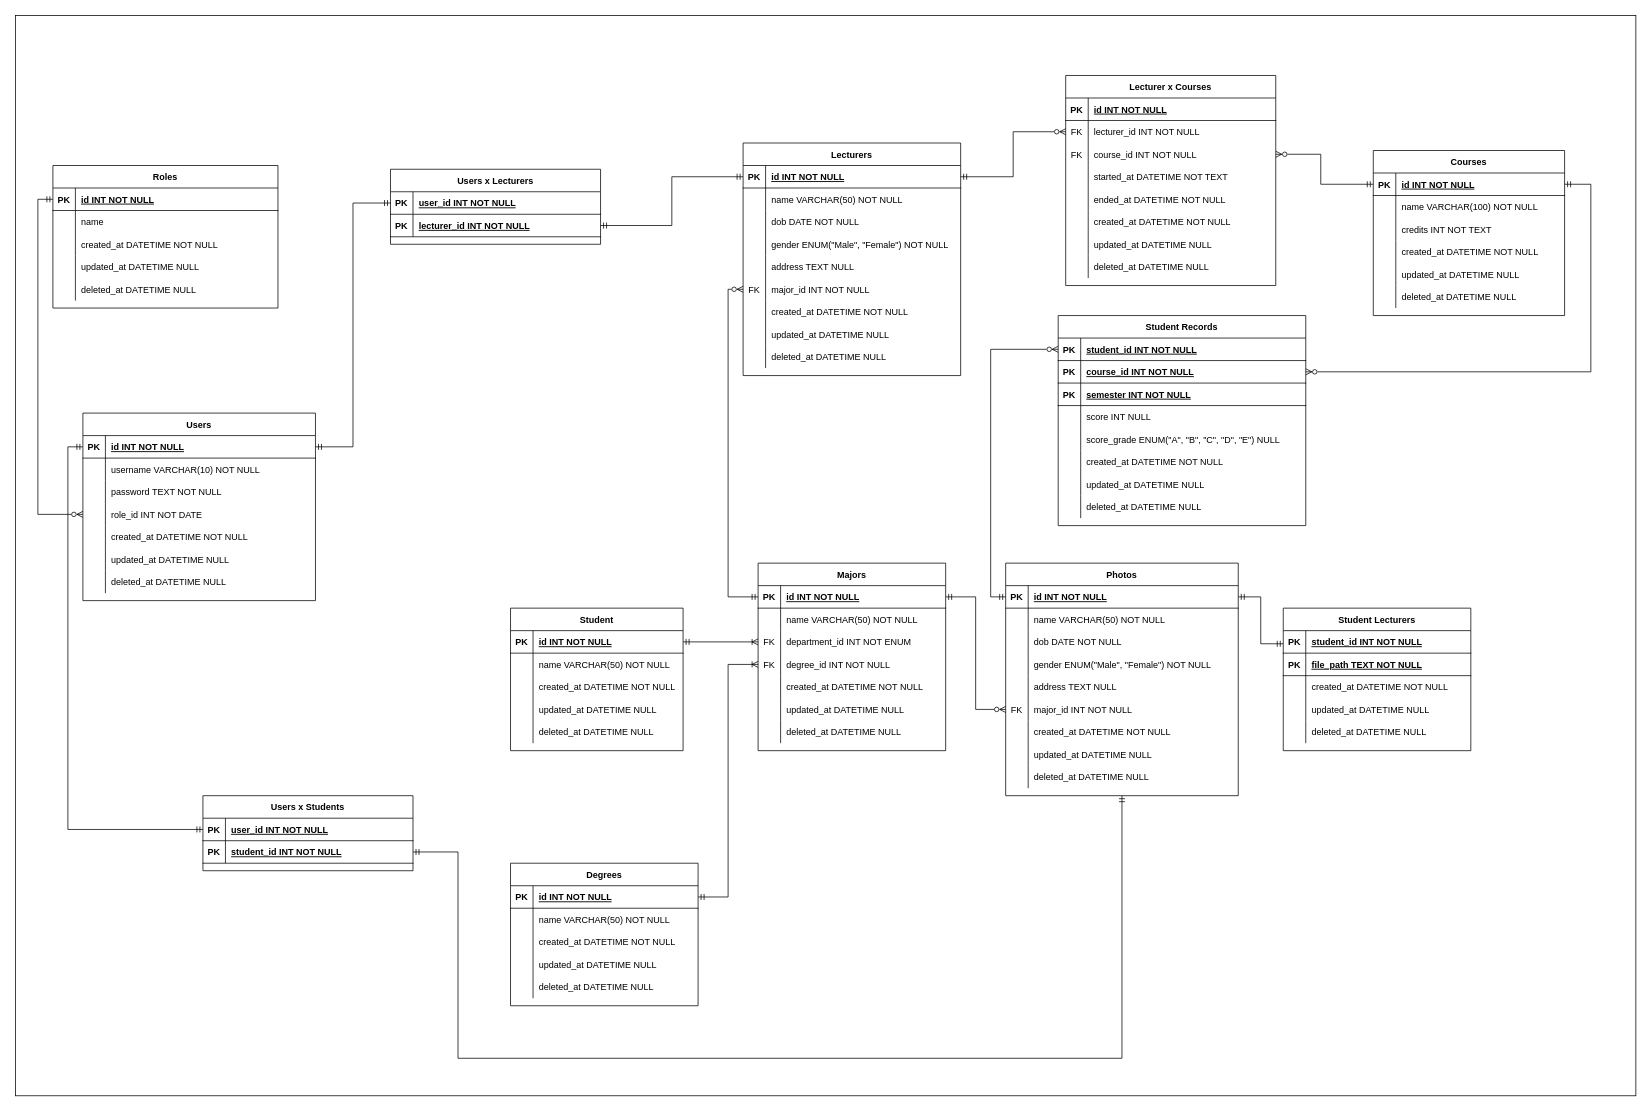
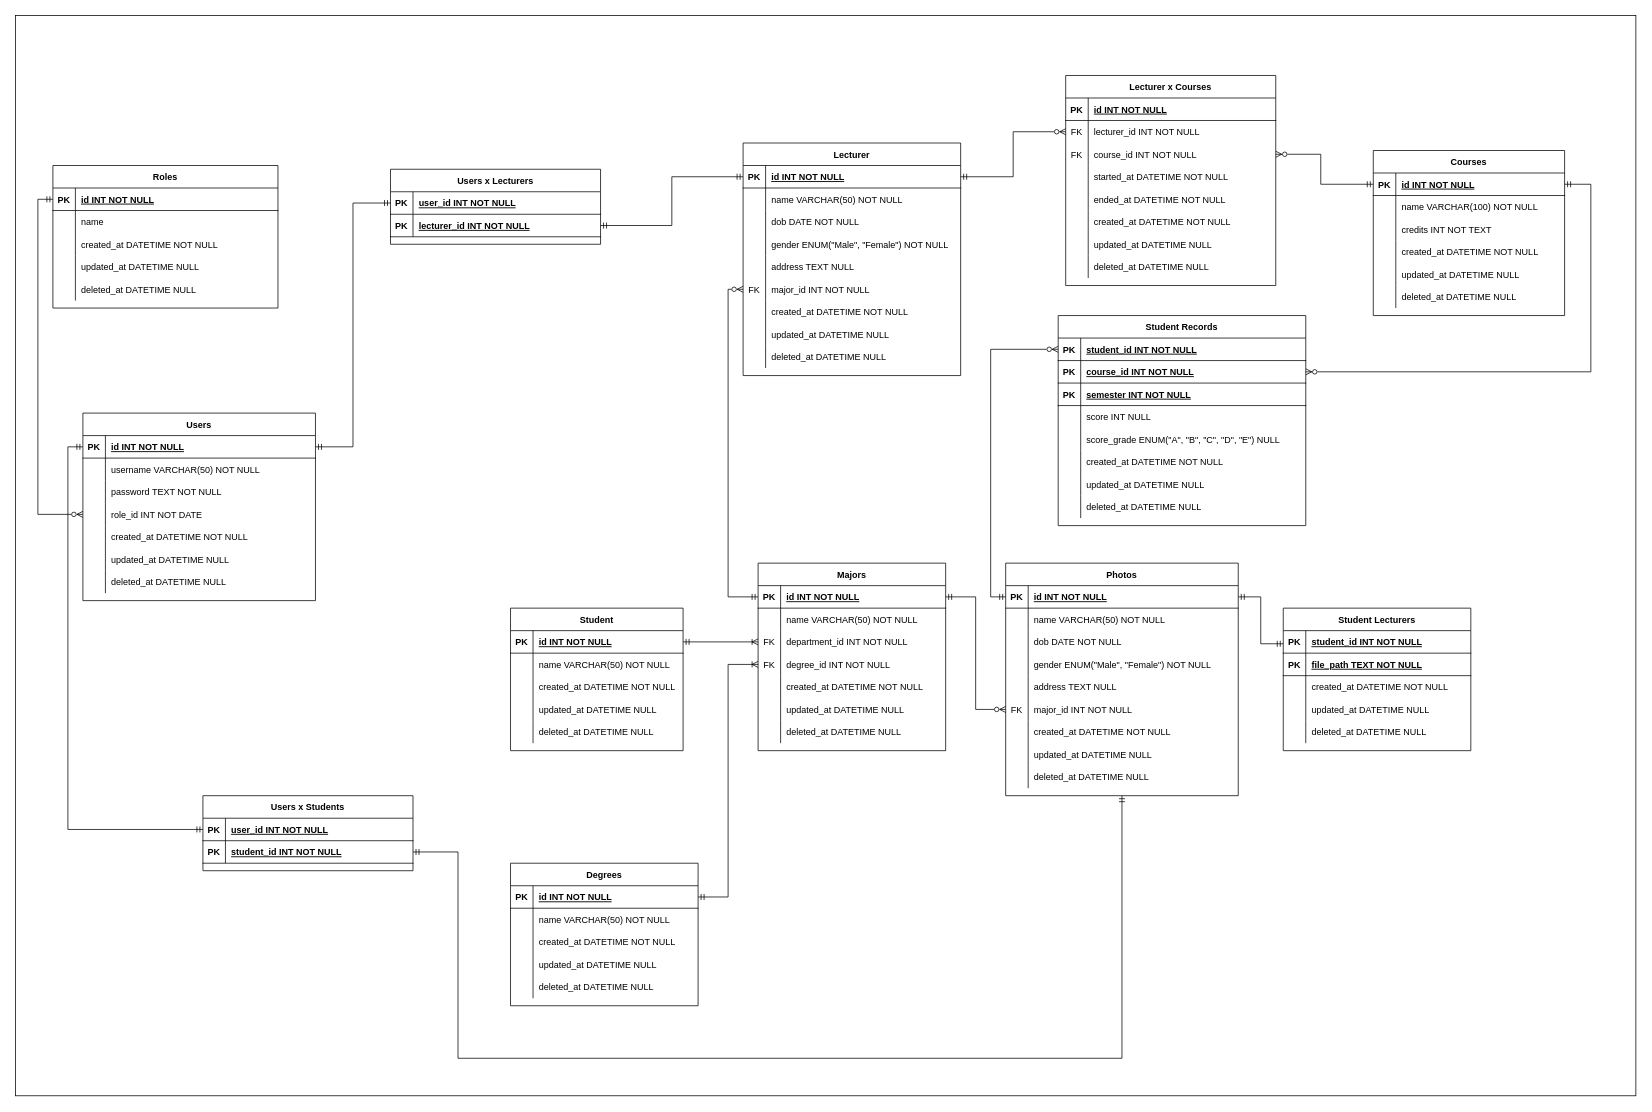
(851, 155) -> (851, 155)
(1161, 177) -> (1161, 177)
(181, 470) -> (181, 470)
(847, 642) -> (847, 642)
